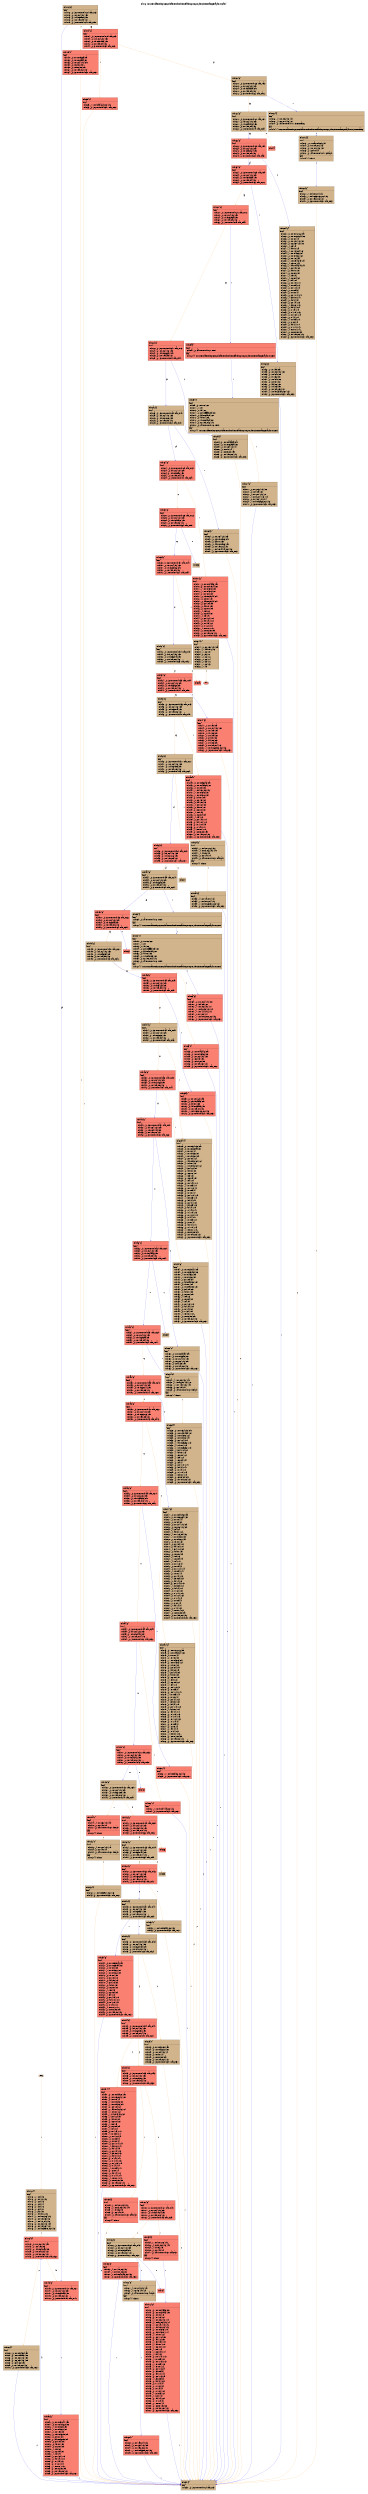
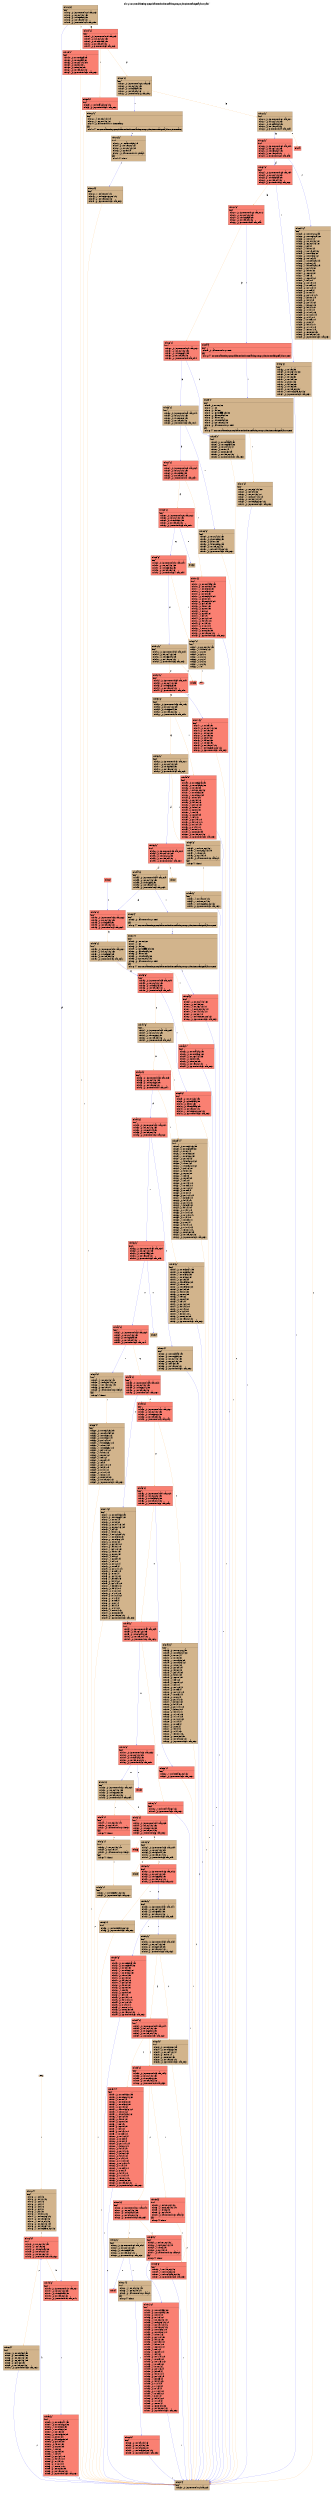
(124, 939) -> (108, 896)
